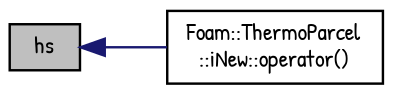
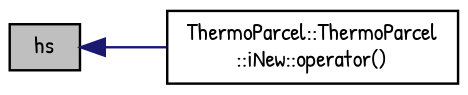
(275, 47) -> (313, 47)
